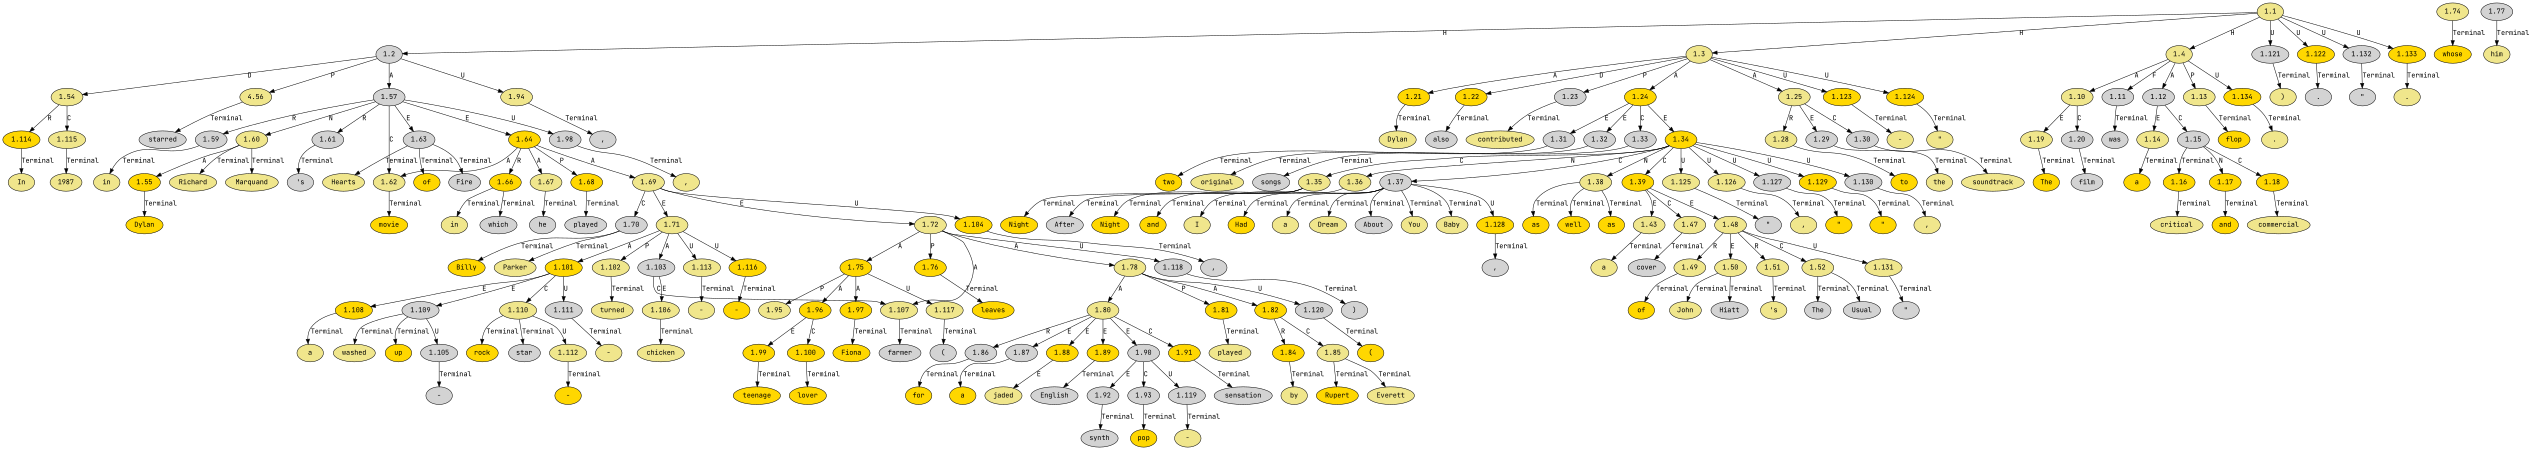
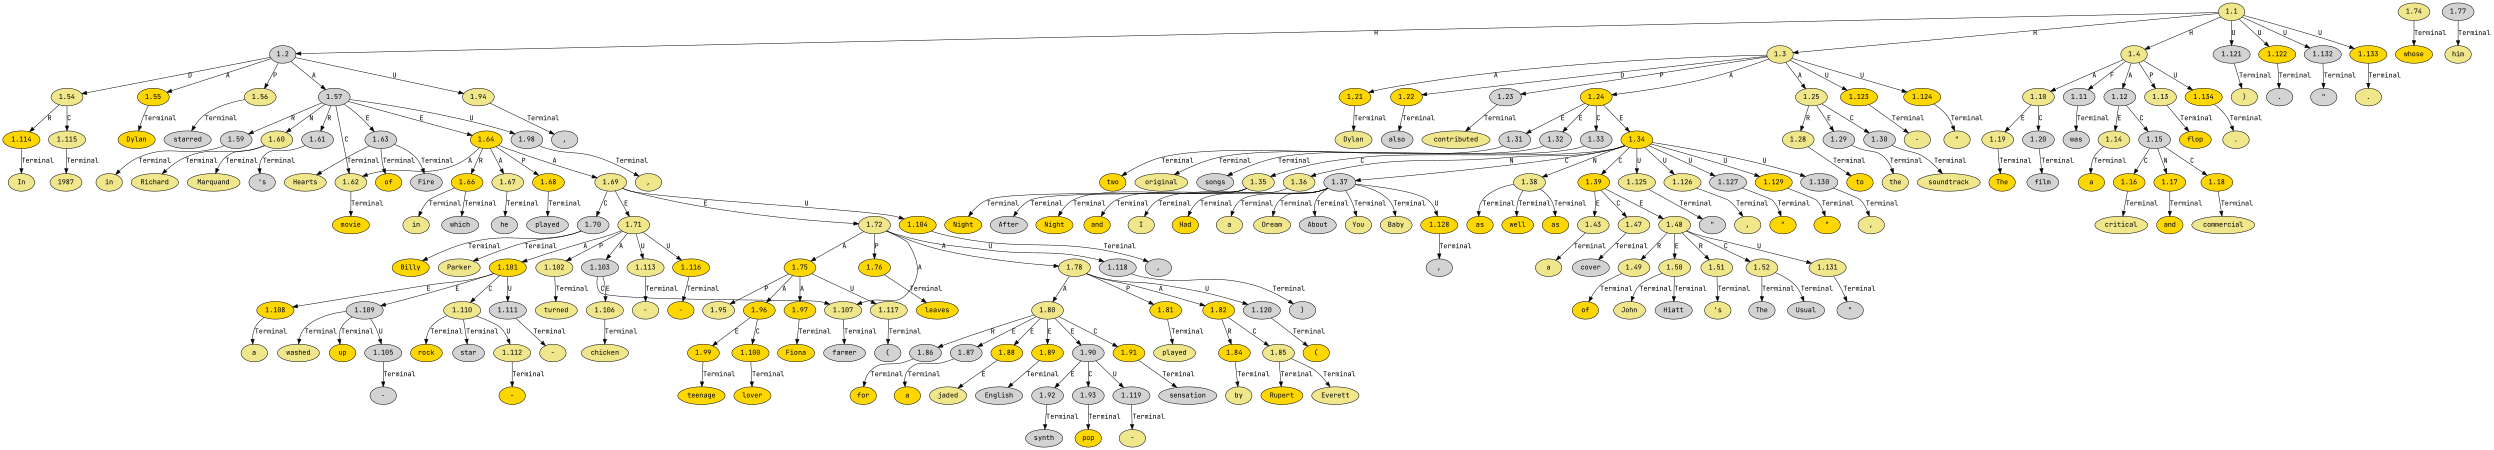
(256, 97) -> (260, 97)
(200, 158) -> (221, 75)
(2198, 161) -> (2146, 161)
